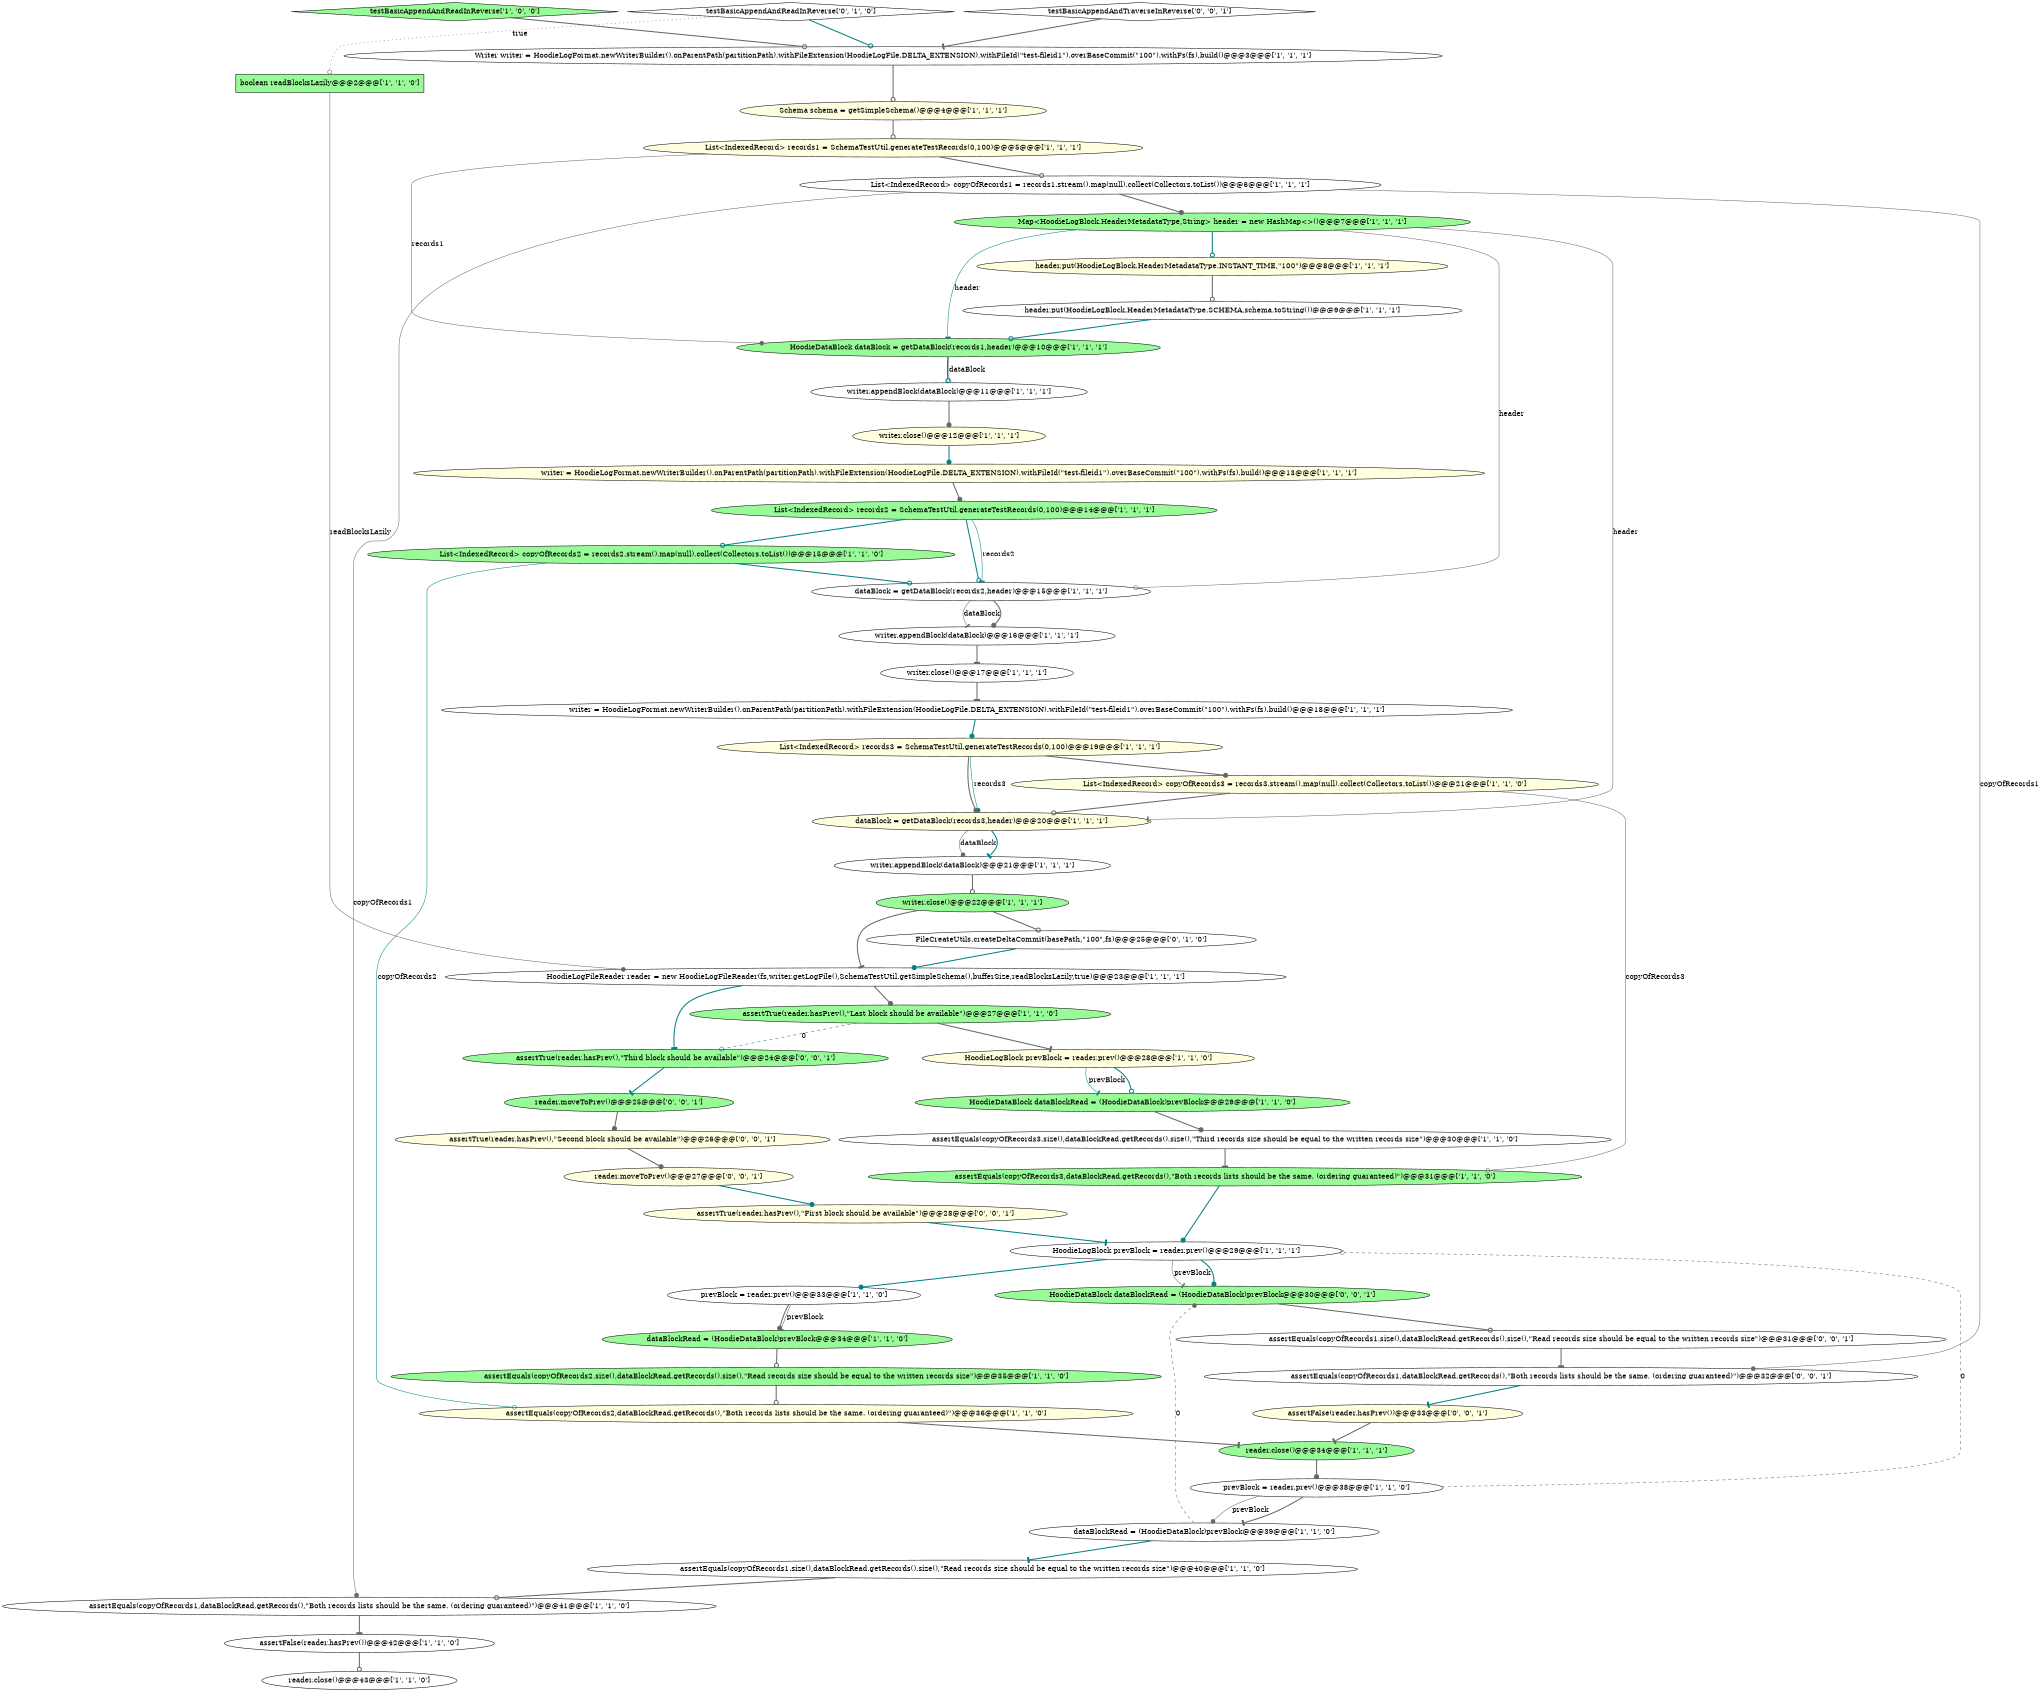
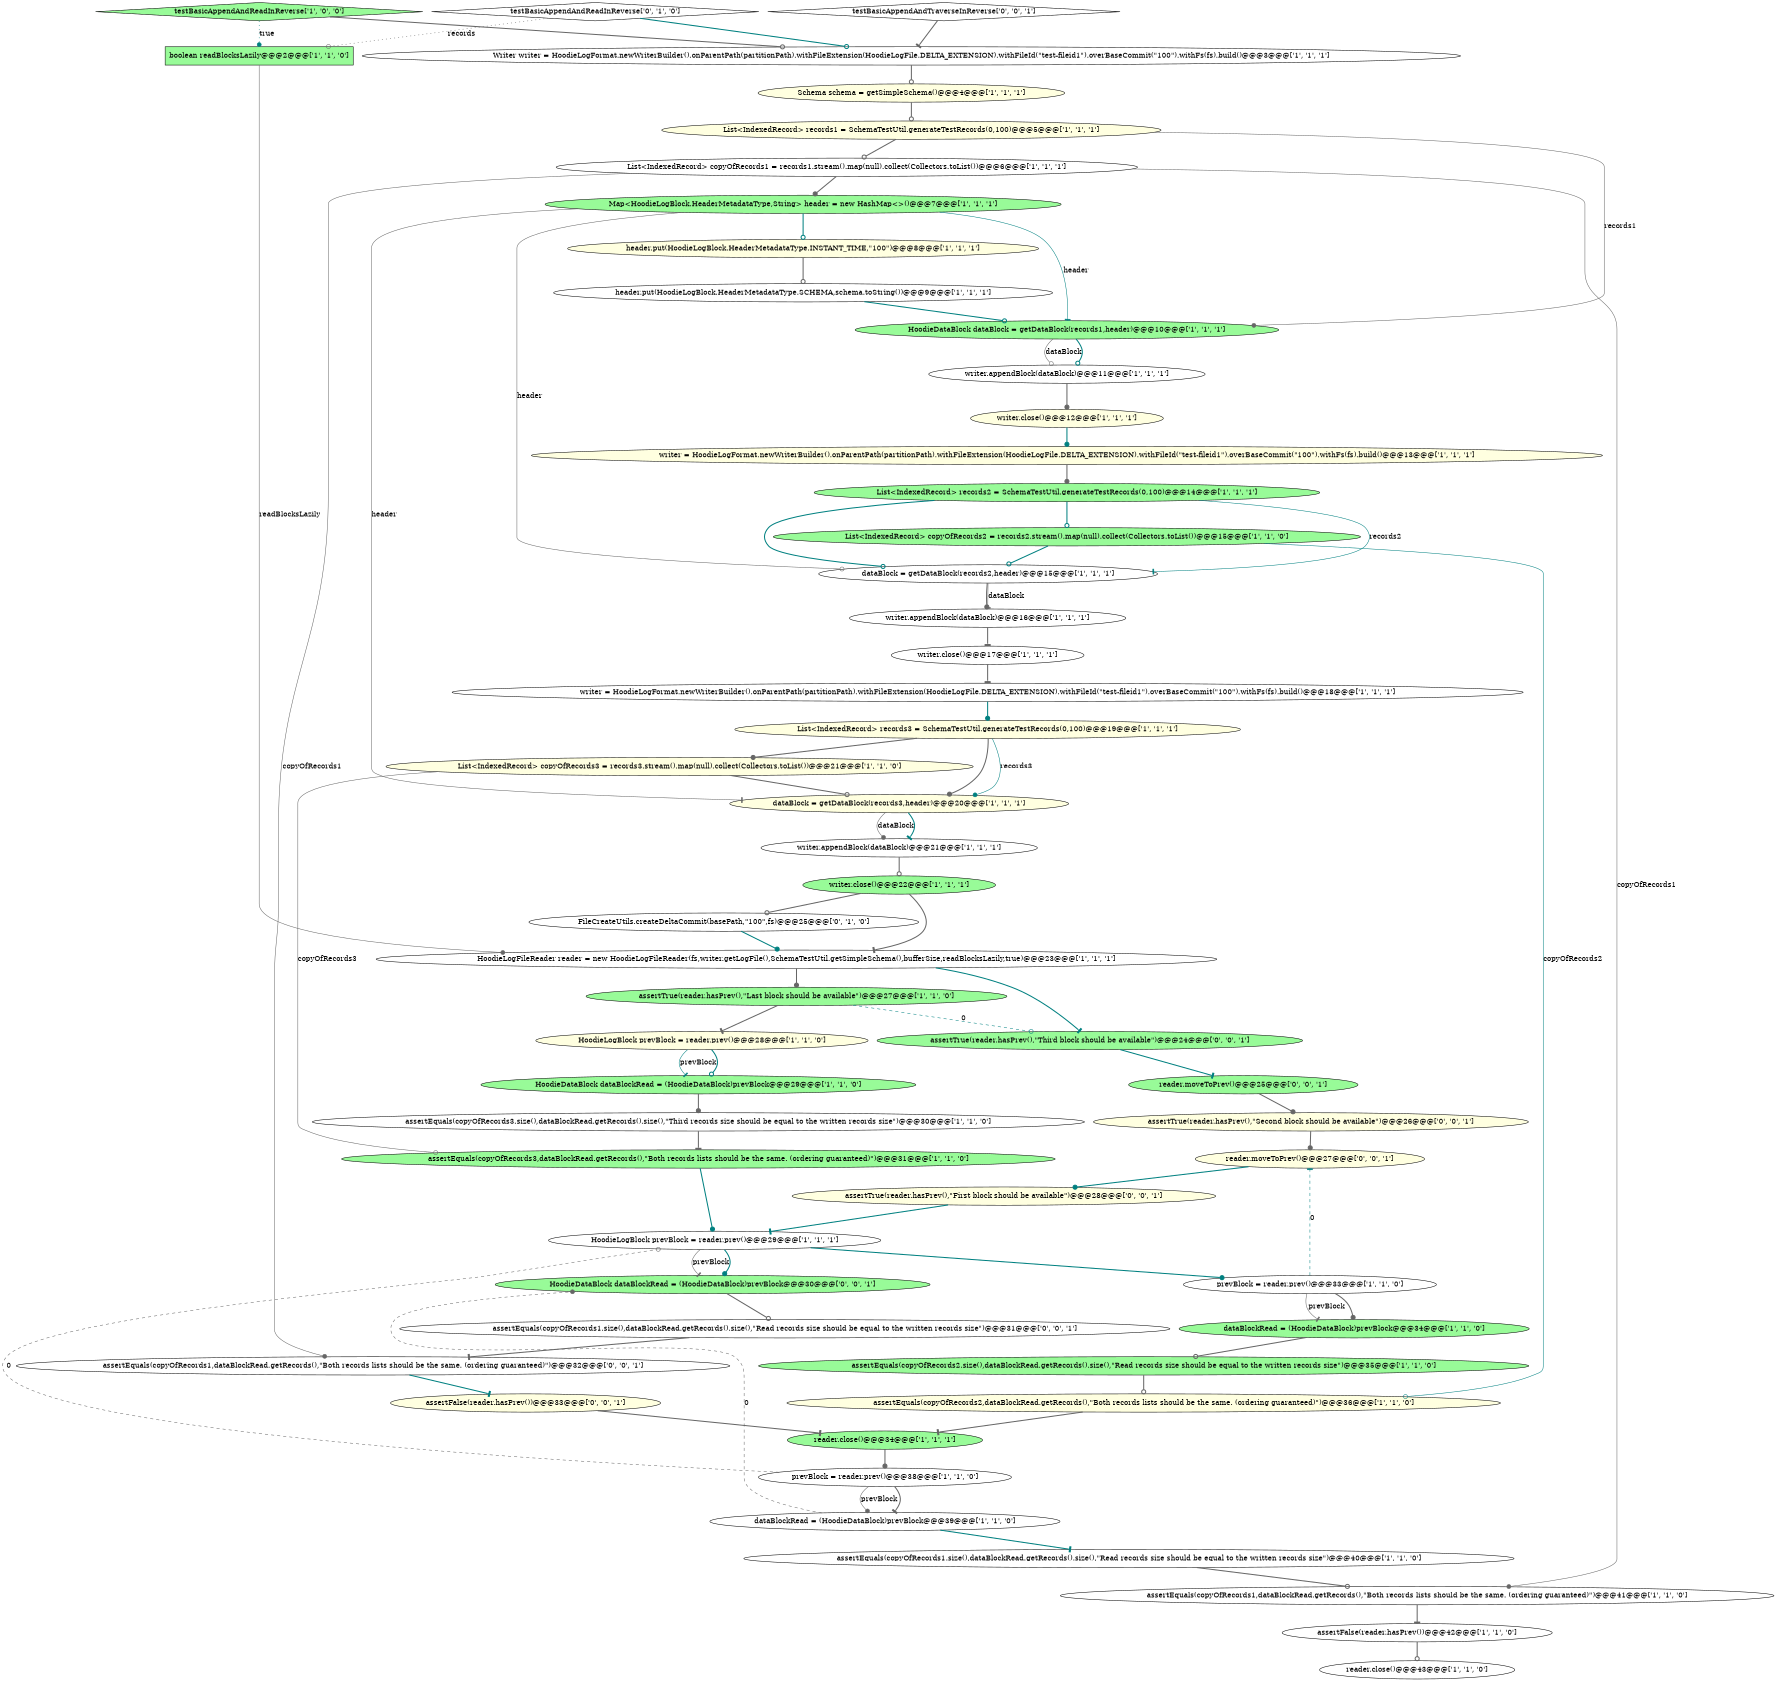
none -> (259, 32)
(520, 34) -> (462, 34)
none -> (1310, 1223)
